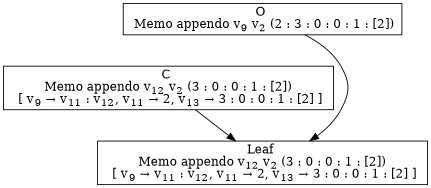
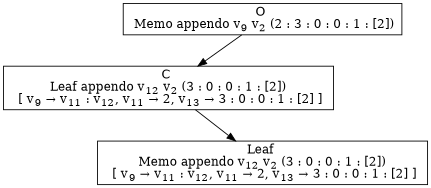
(347, 81) -> (223, 48)
(96, 87) -> (96, 87)
